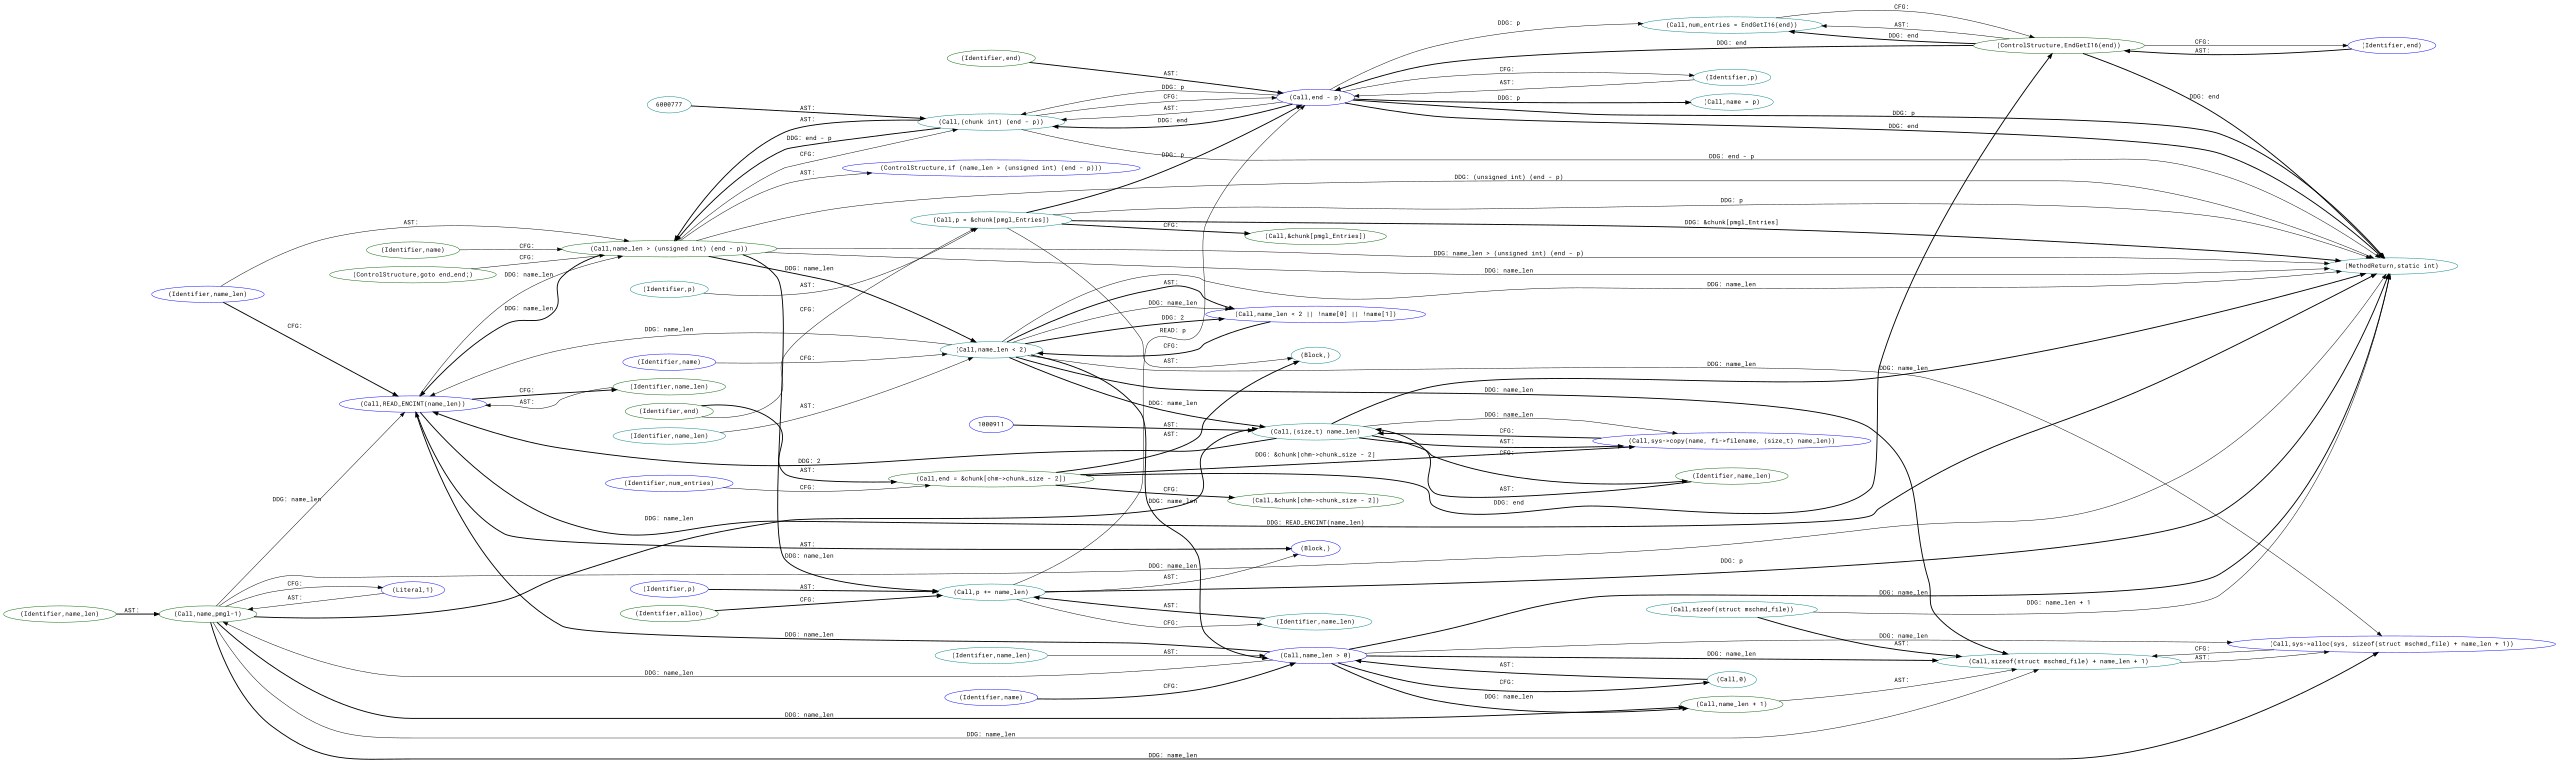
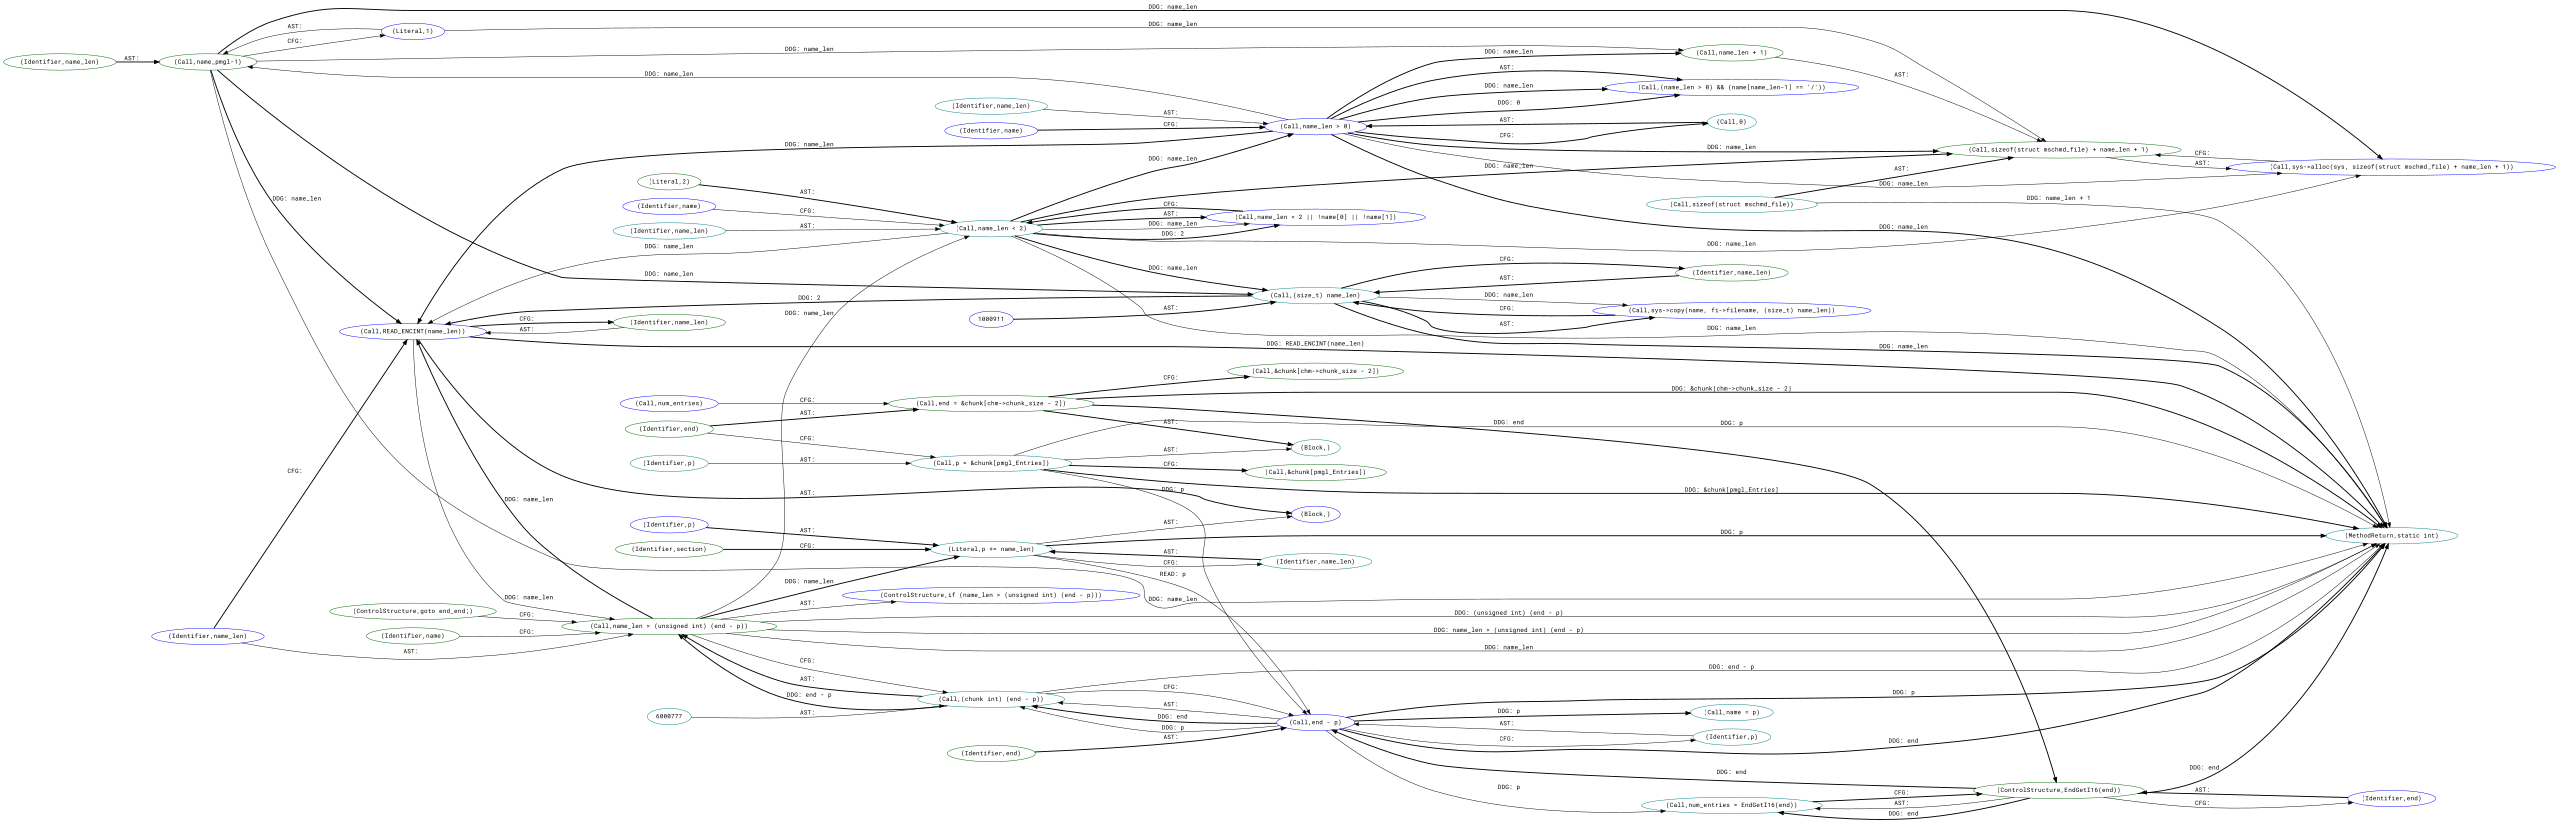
(1904, 11) -> (1895, 798)
none -> (1732, 87)
(806, 112) -> (816, 717)
(1166, 170) -> (1204, 547)
none -> (669, 182)
(838, 283) -> (786, 393)
(1355, 461) -> (1743, 392)
(669, 483) -> (669, 404)
(309, 511) -> (281, 213)
(991, 592) -> (991, 549)
(669, 614) -> (669, 549)
(2059, 661) -> (2059, 150)
(935, 718) -> (968, 51)
(1105, 738) -> (1257, 28)
